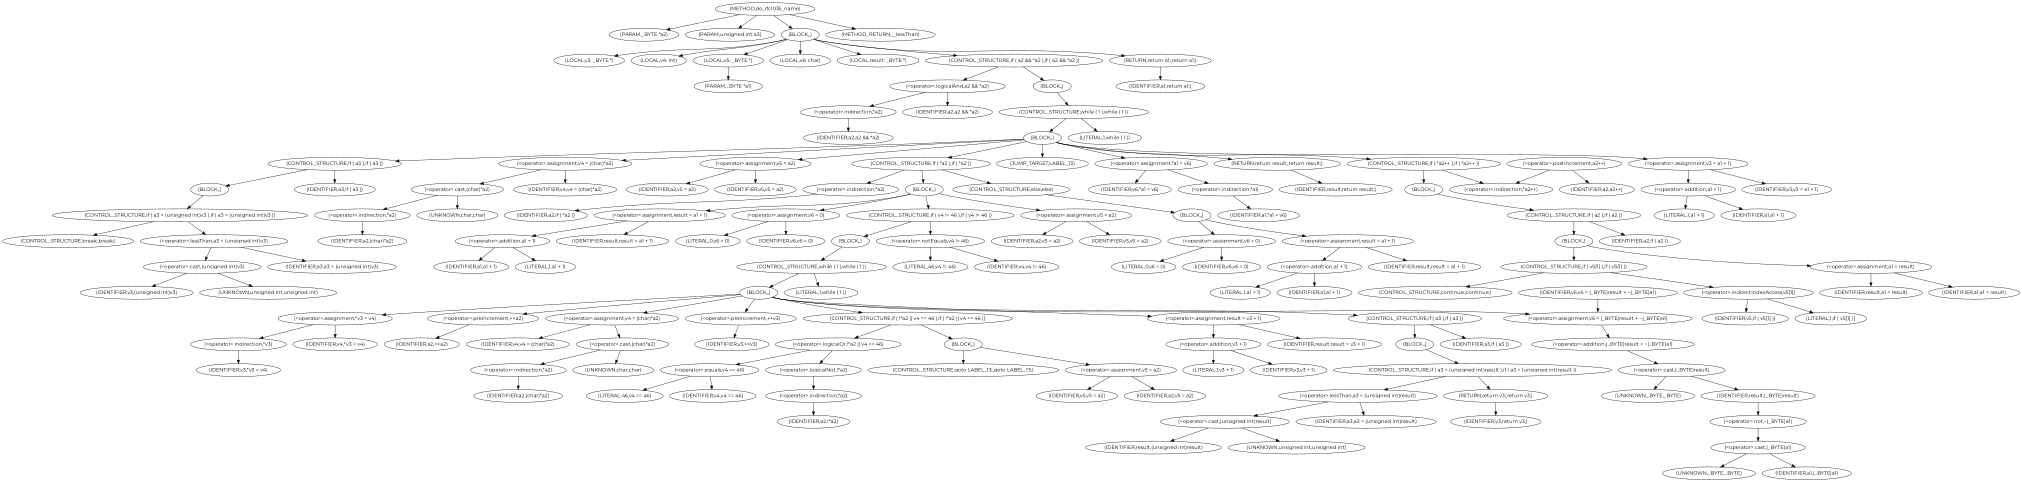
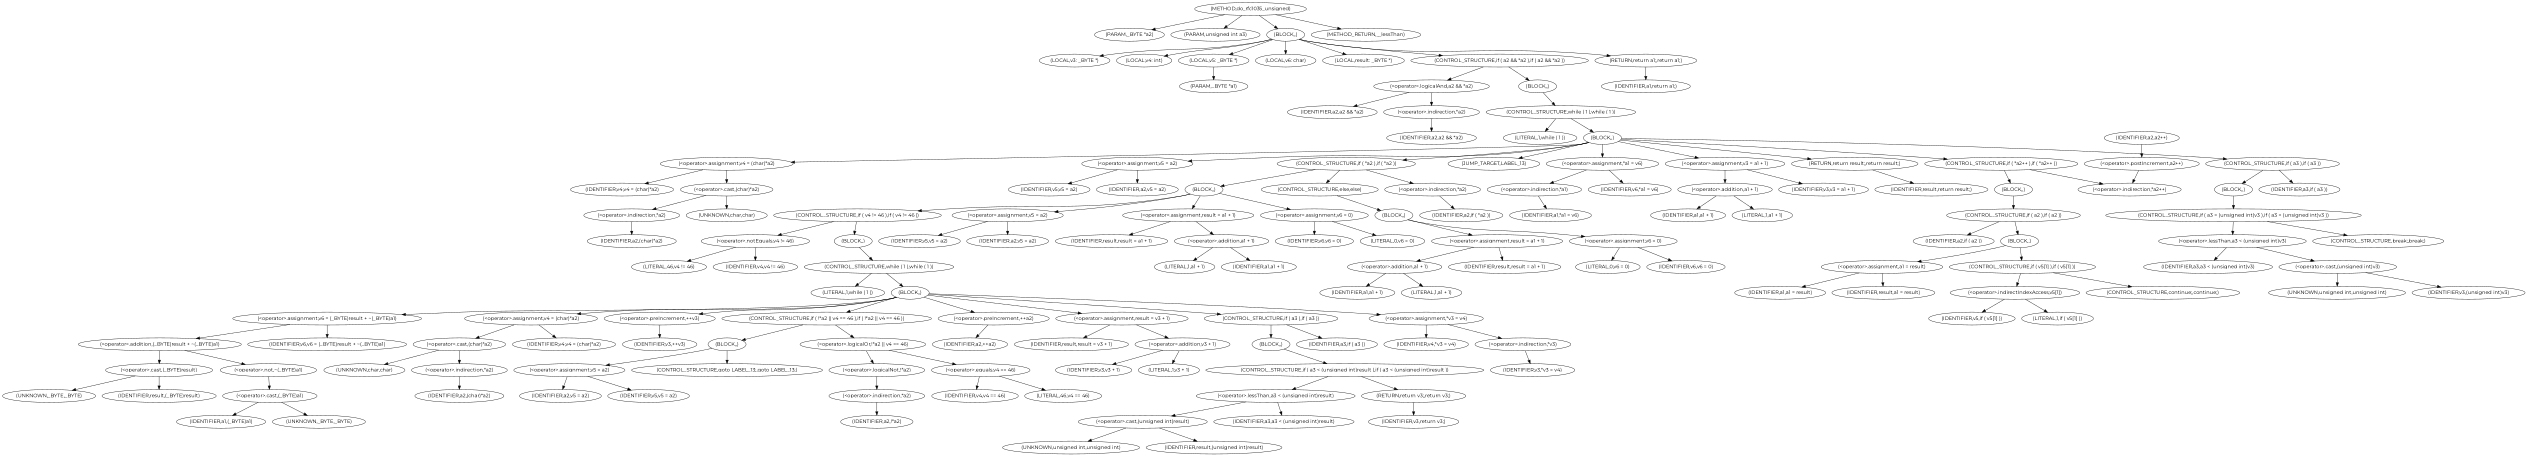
(765, 9) -> (1251, 9)
(1579, 176) -> (2142, 149)
(1598, 304) -> (327, 330)
(1758, 407) -> (213, 357)
